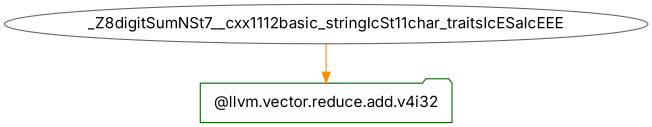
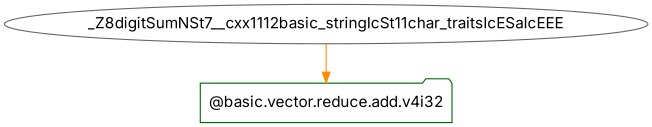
(326, 103) -> (326, 103)
